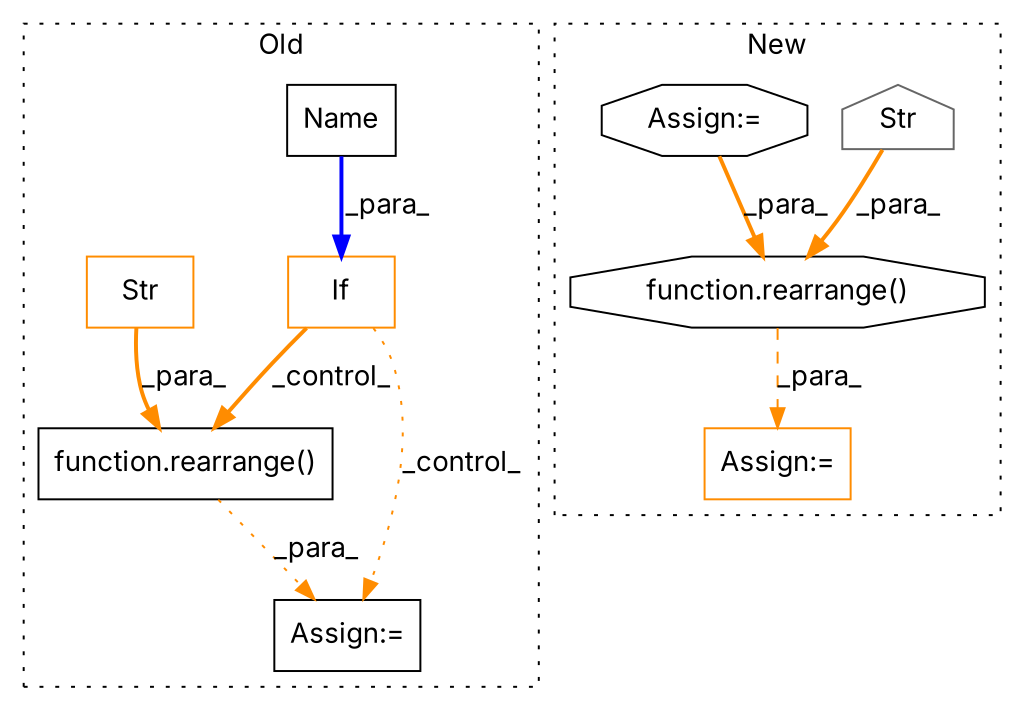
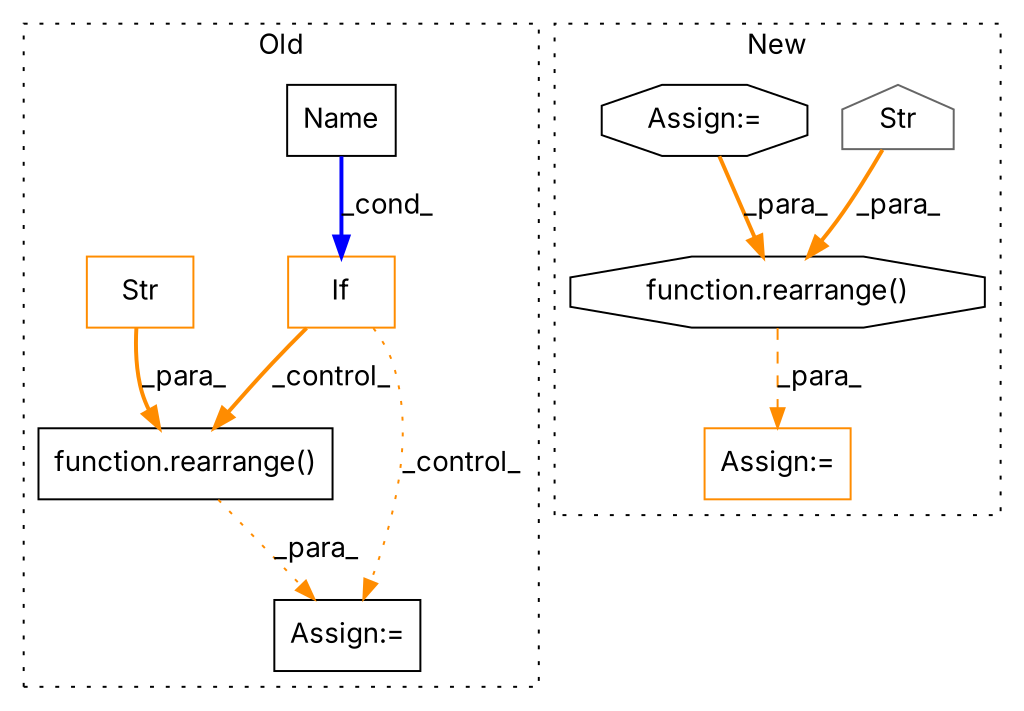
(388, 206) -> (388, 206)
